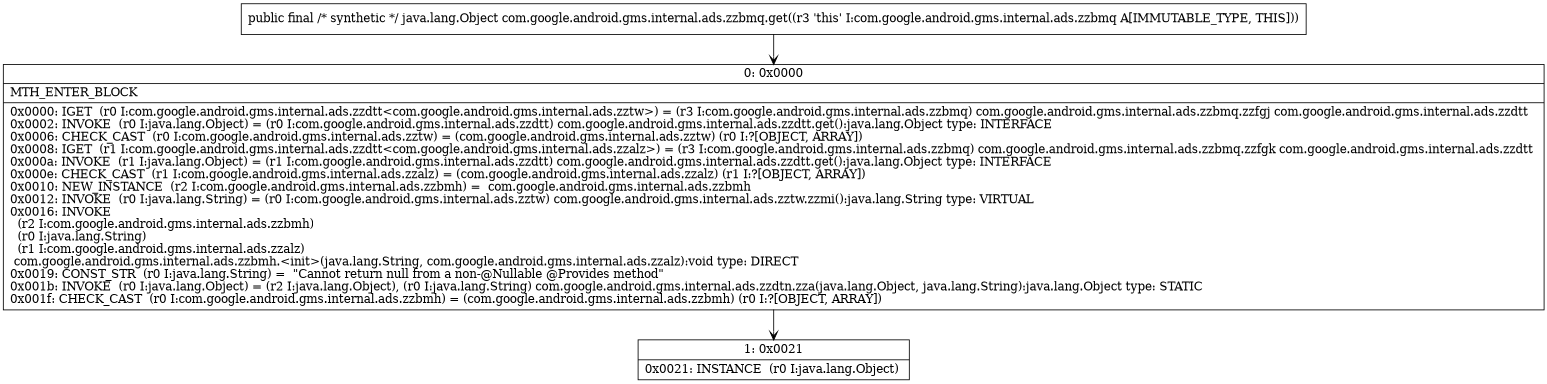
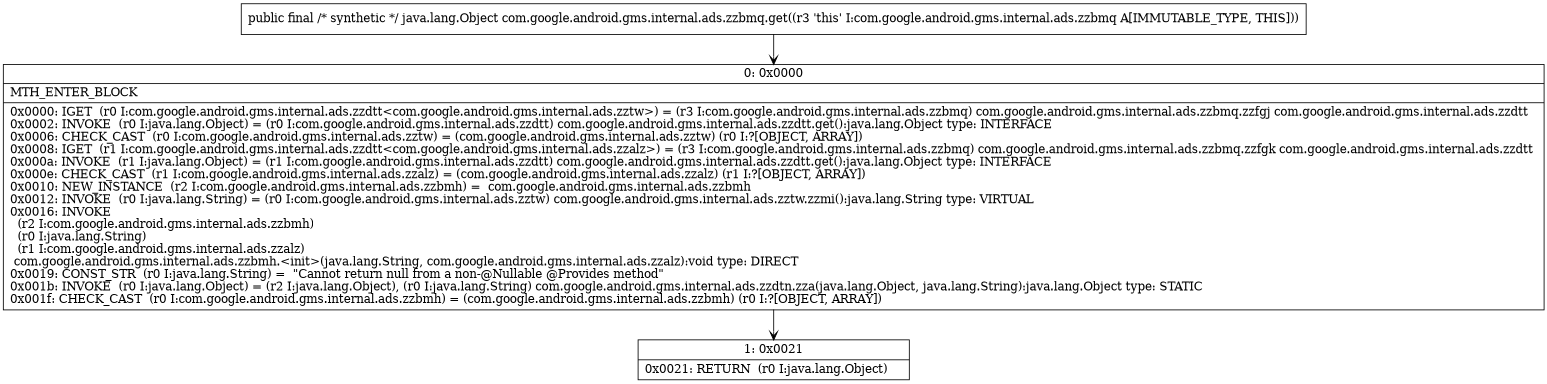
(774, 369) -> (768, 369)
